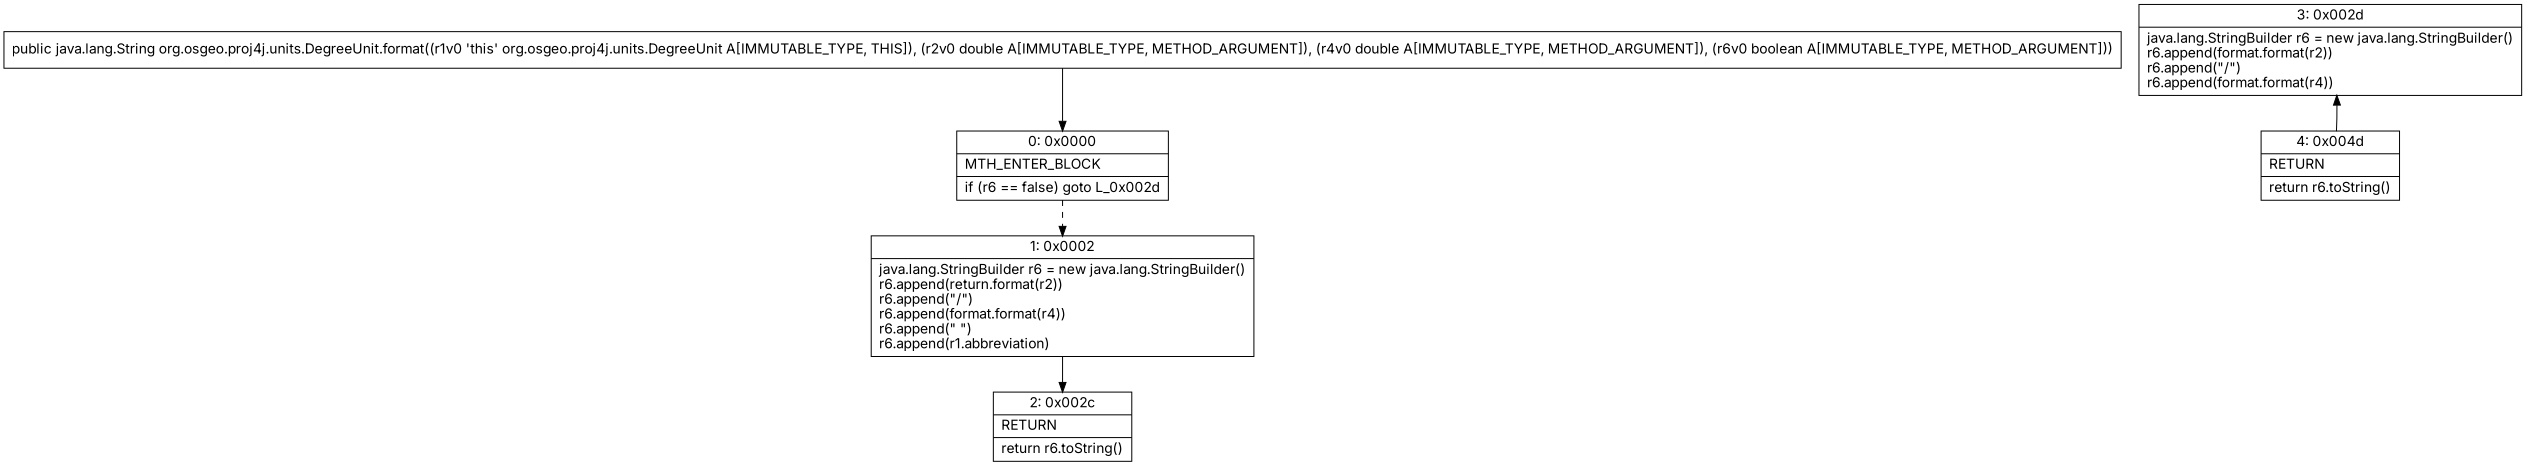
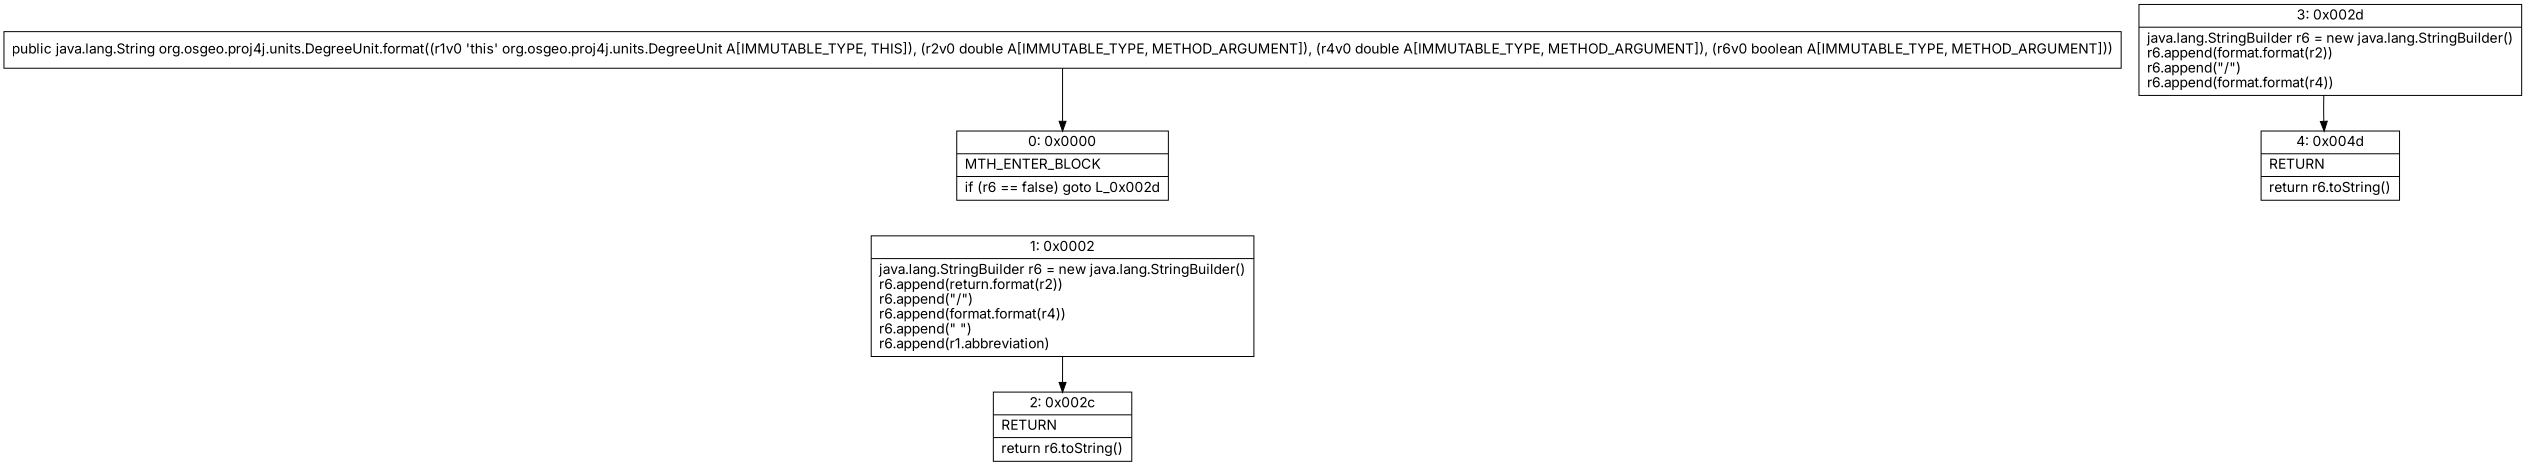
(2337, 118) -> (2324, 108)
(1063, 213) -> none
